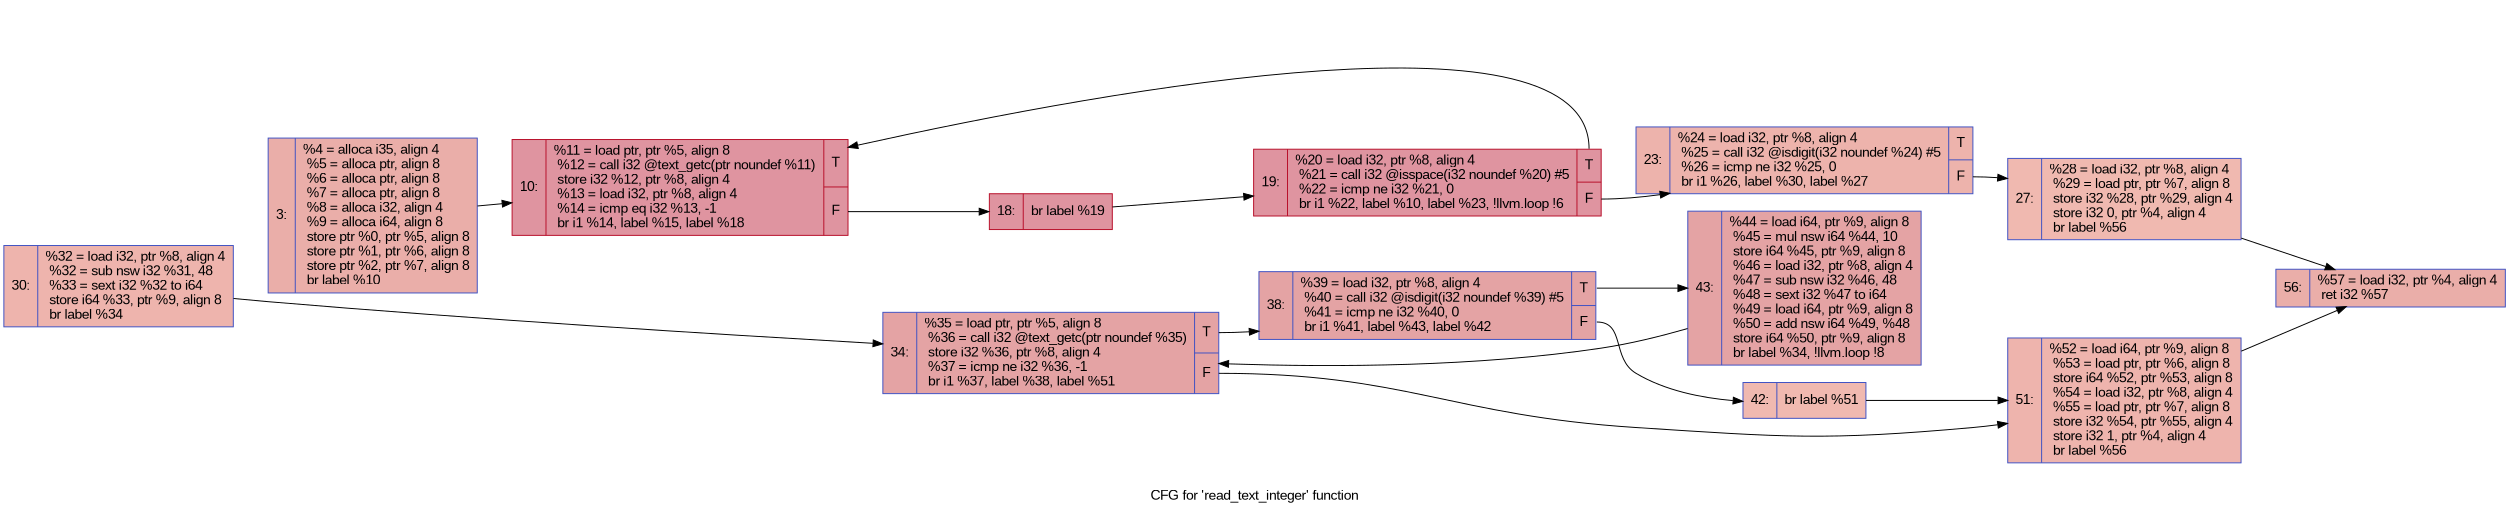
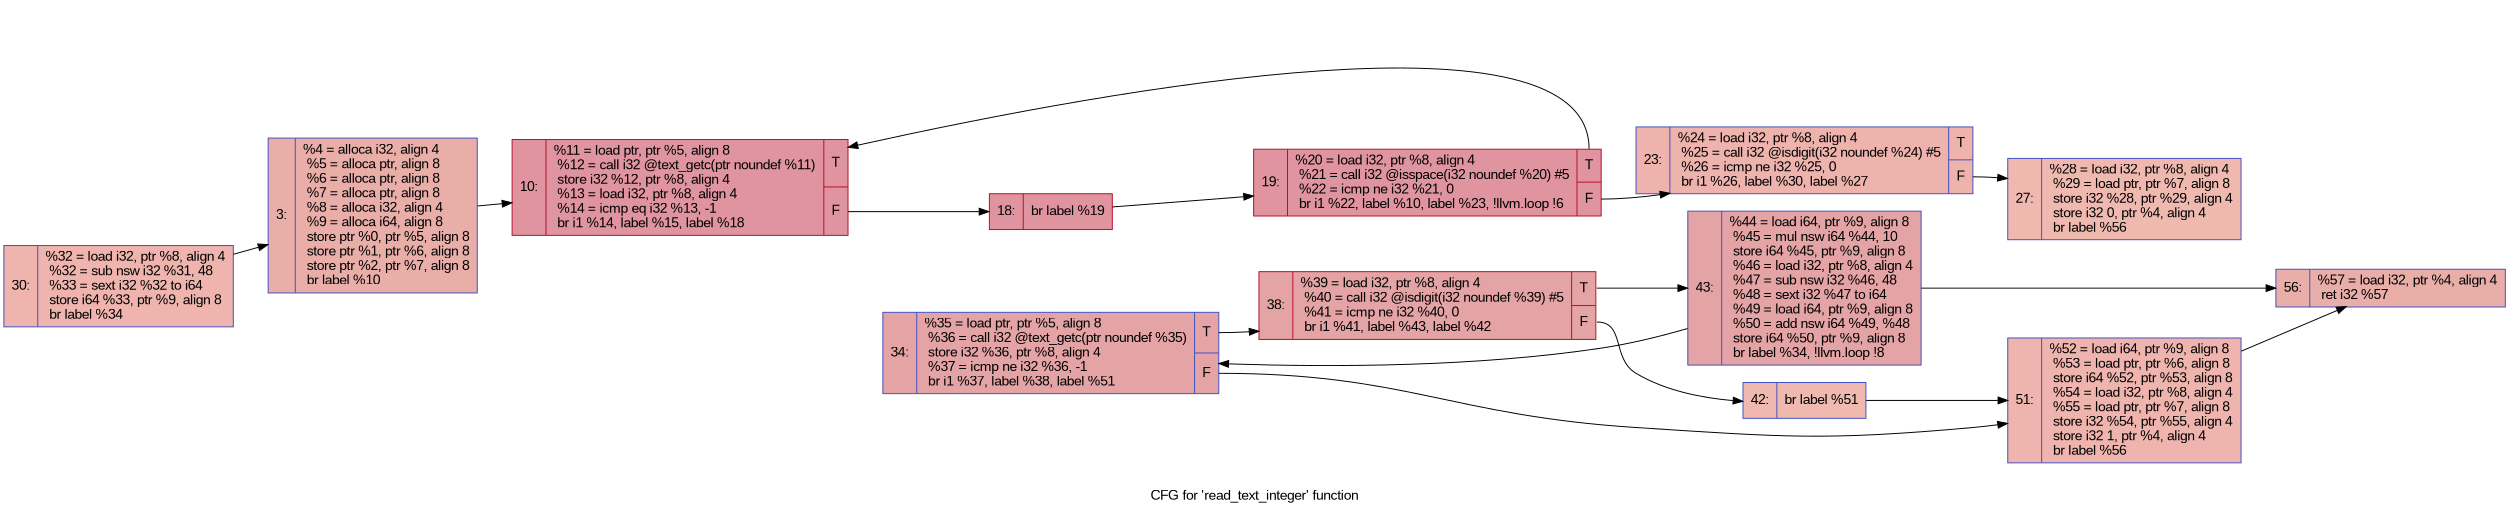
(371, 150) -> (371, 150)
(2283, 252) -> (2094, 288)
(1427, 306) -> (1427, 306)
(553, 323) -> (246, 251)
